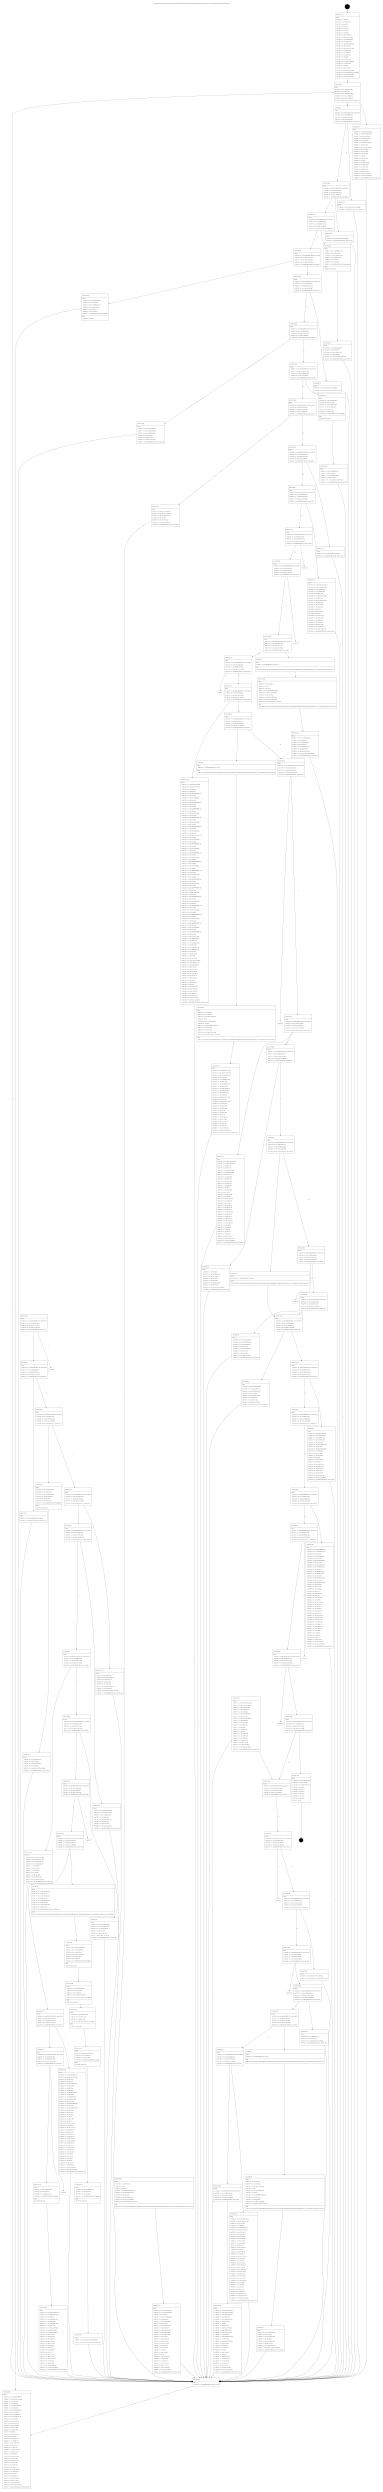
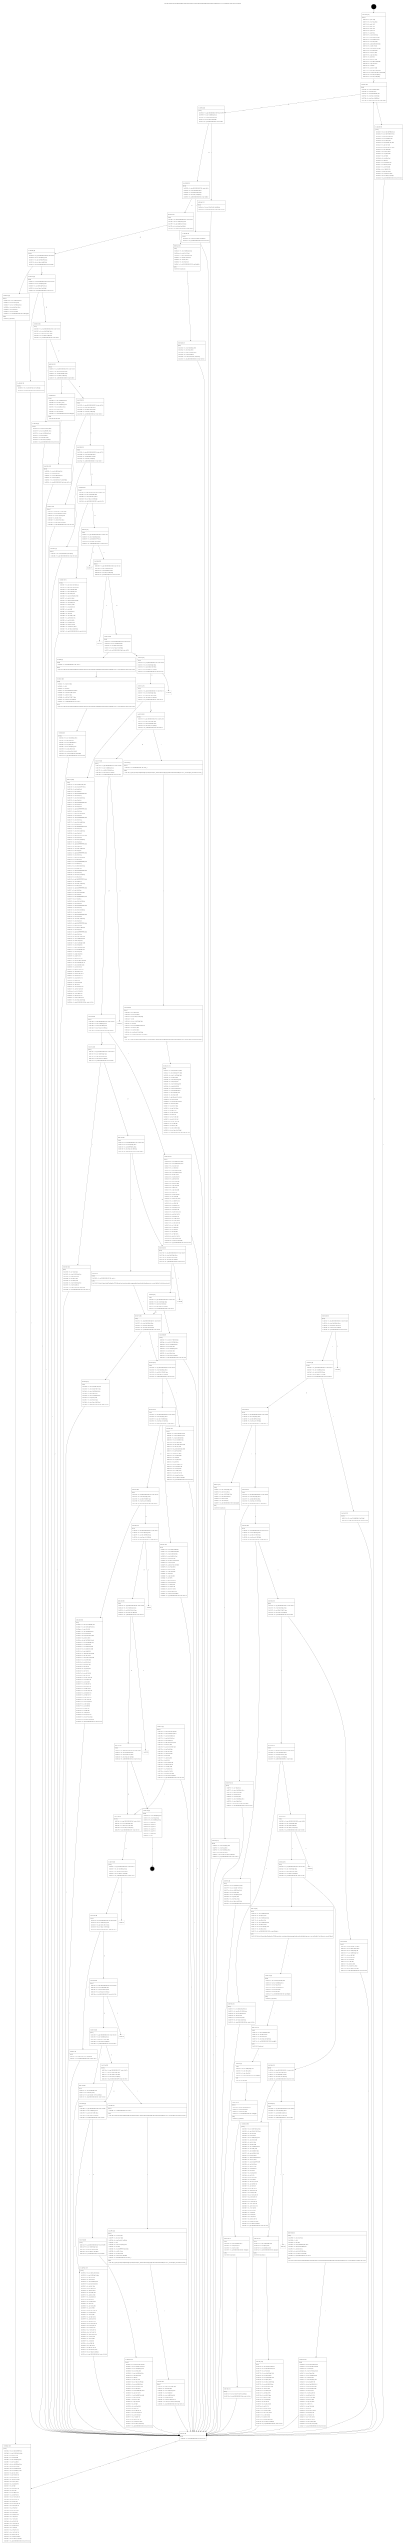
none -> (173, 1570)
